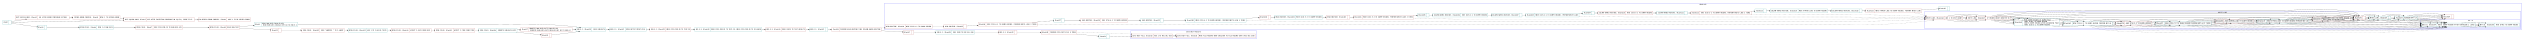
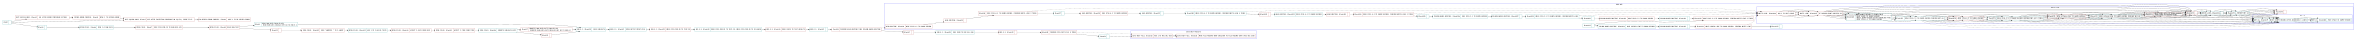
(1753, 11) -> (1648, 22)
